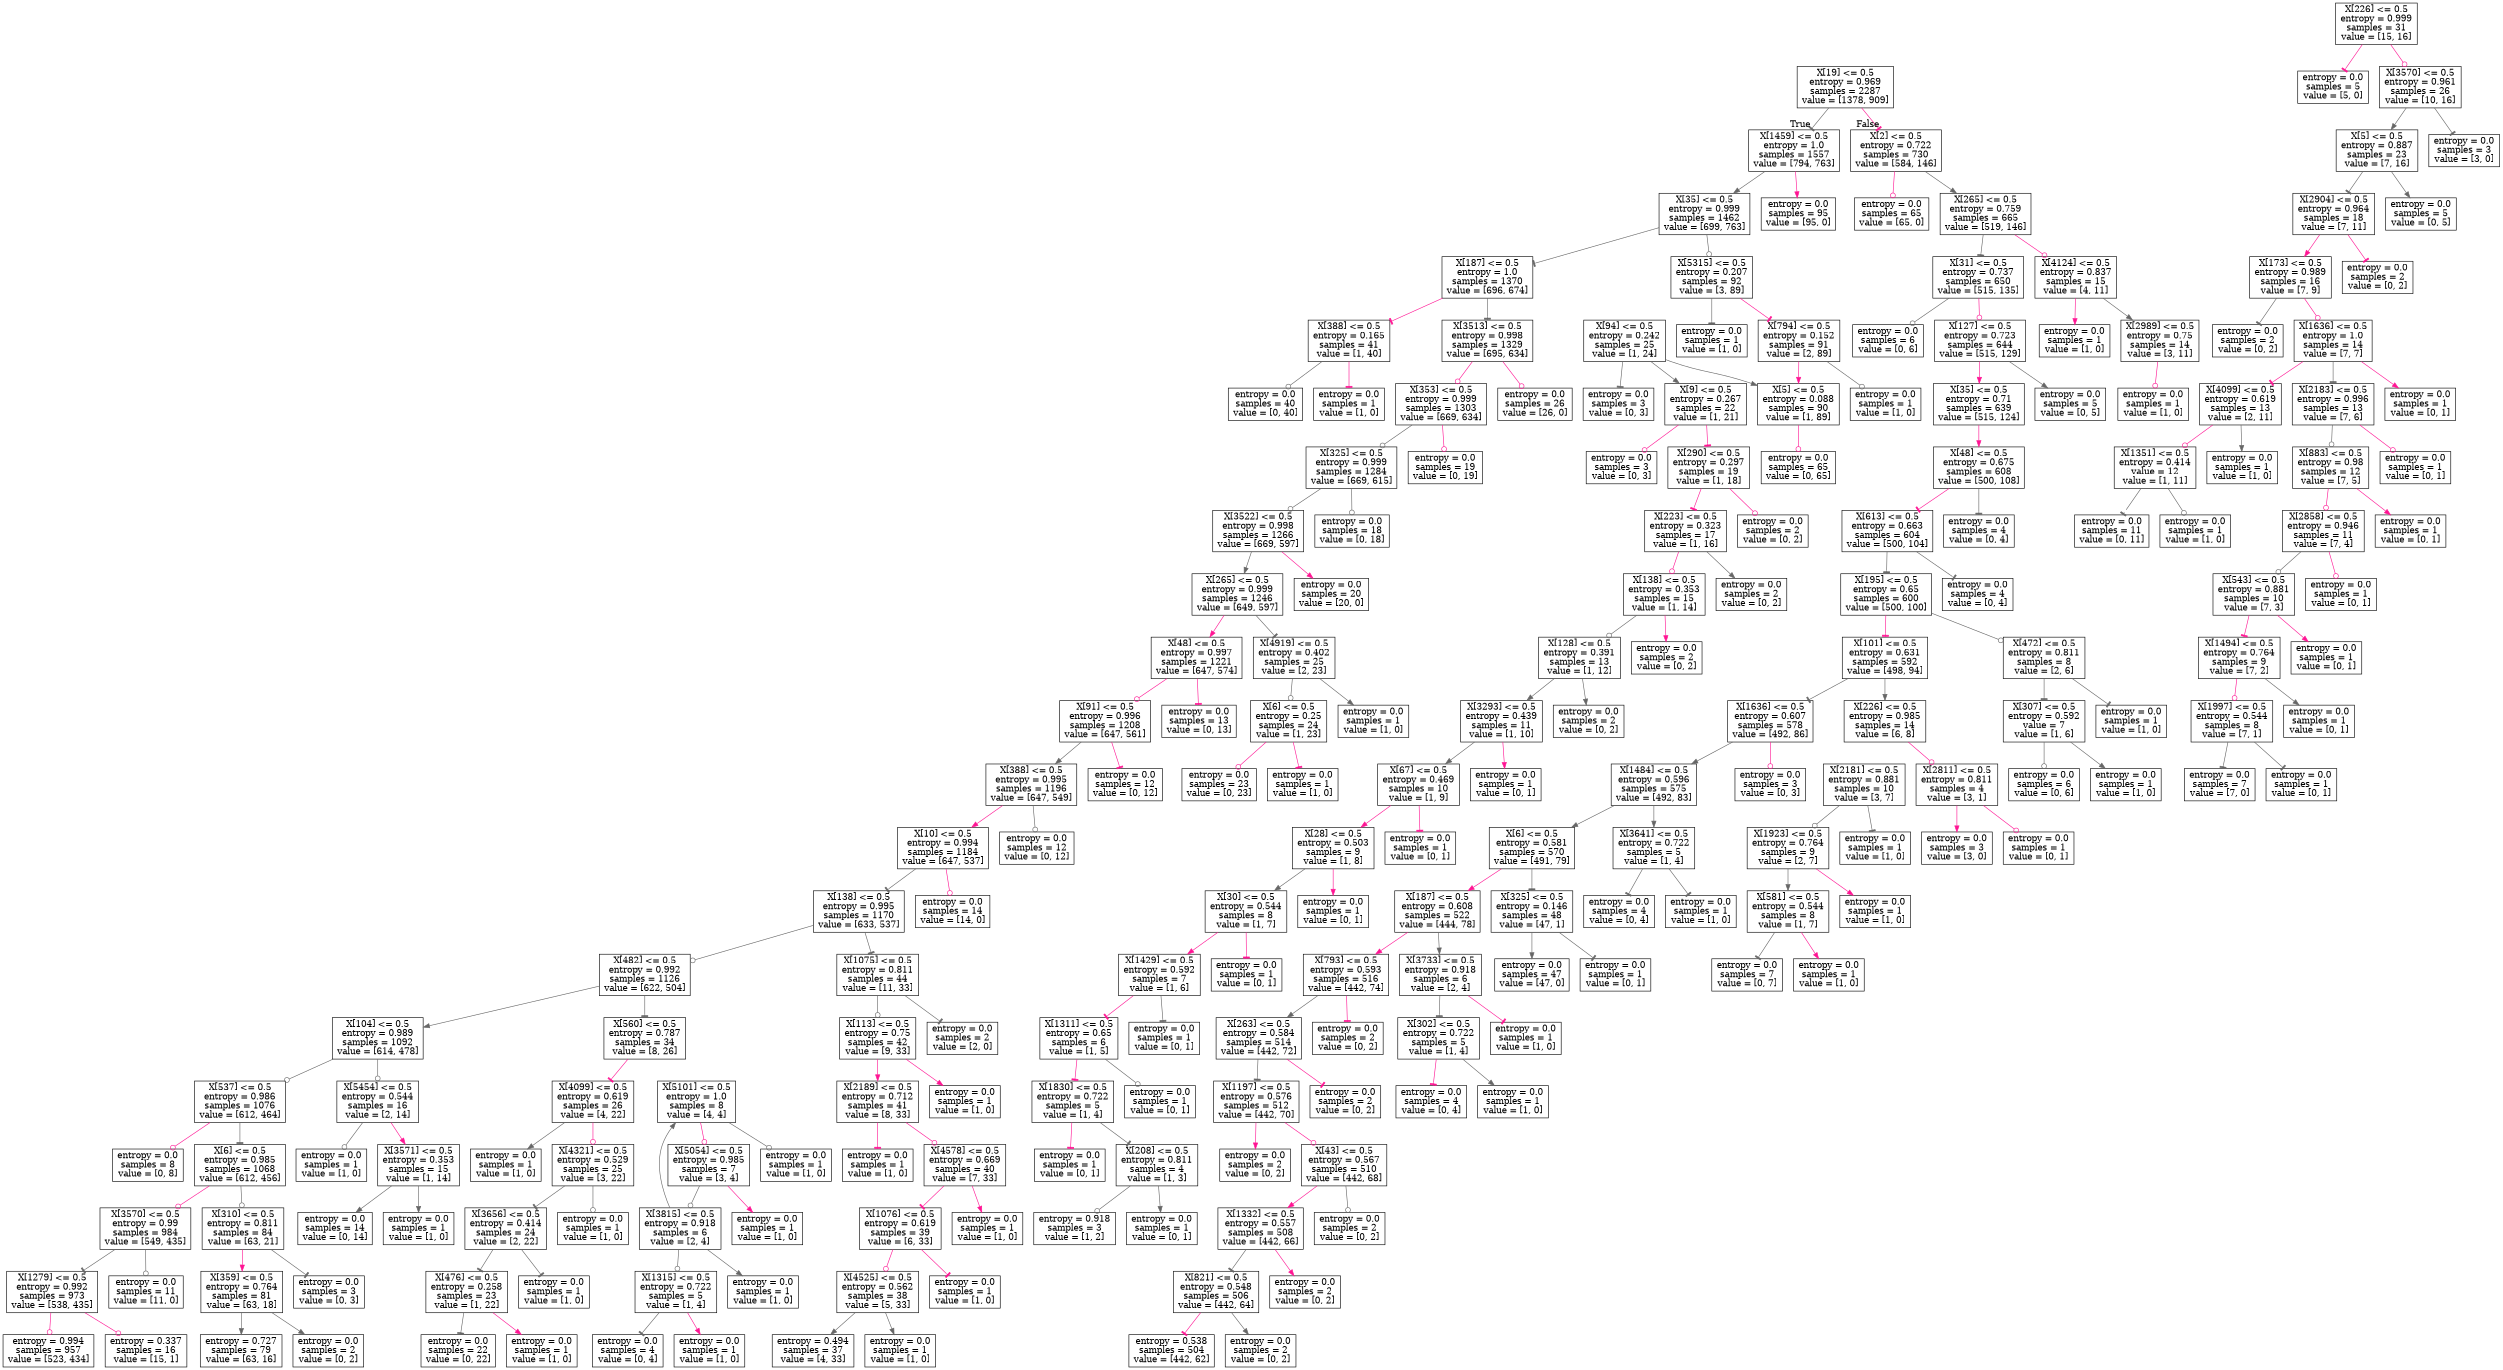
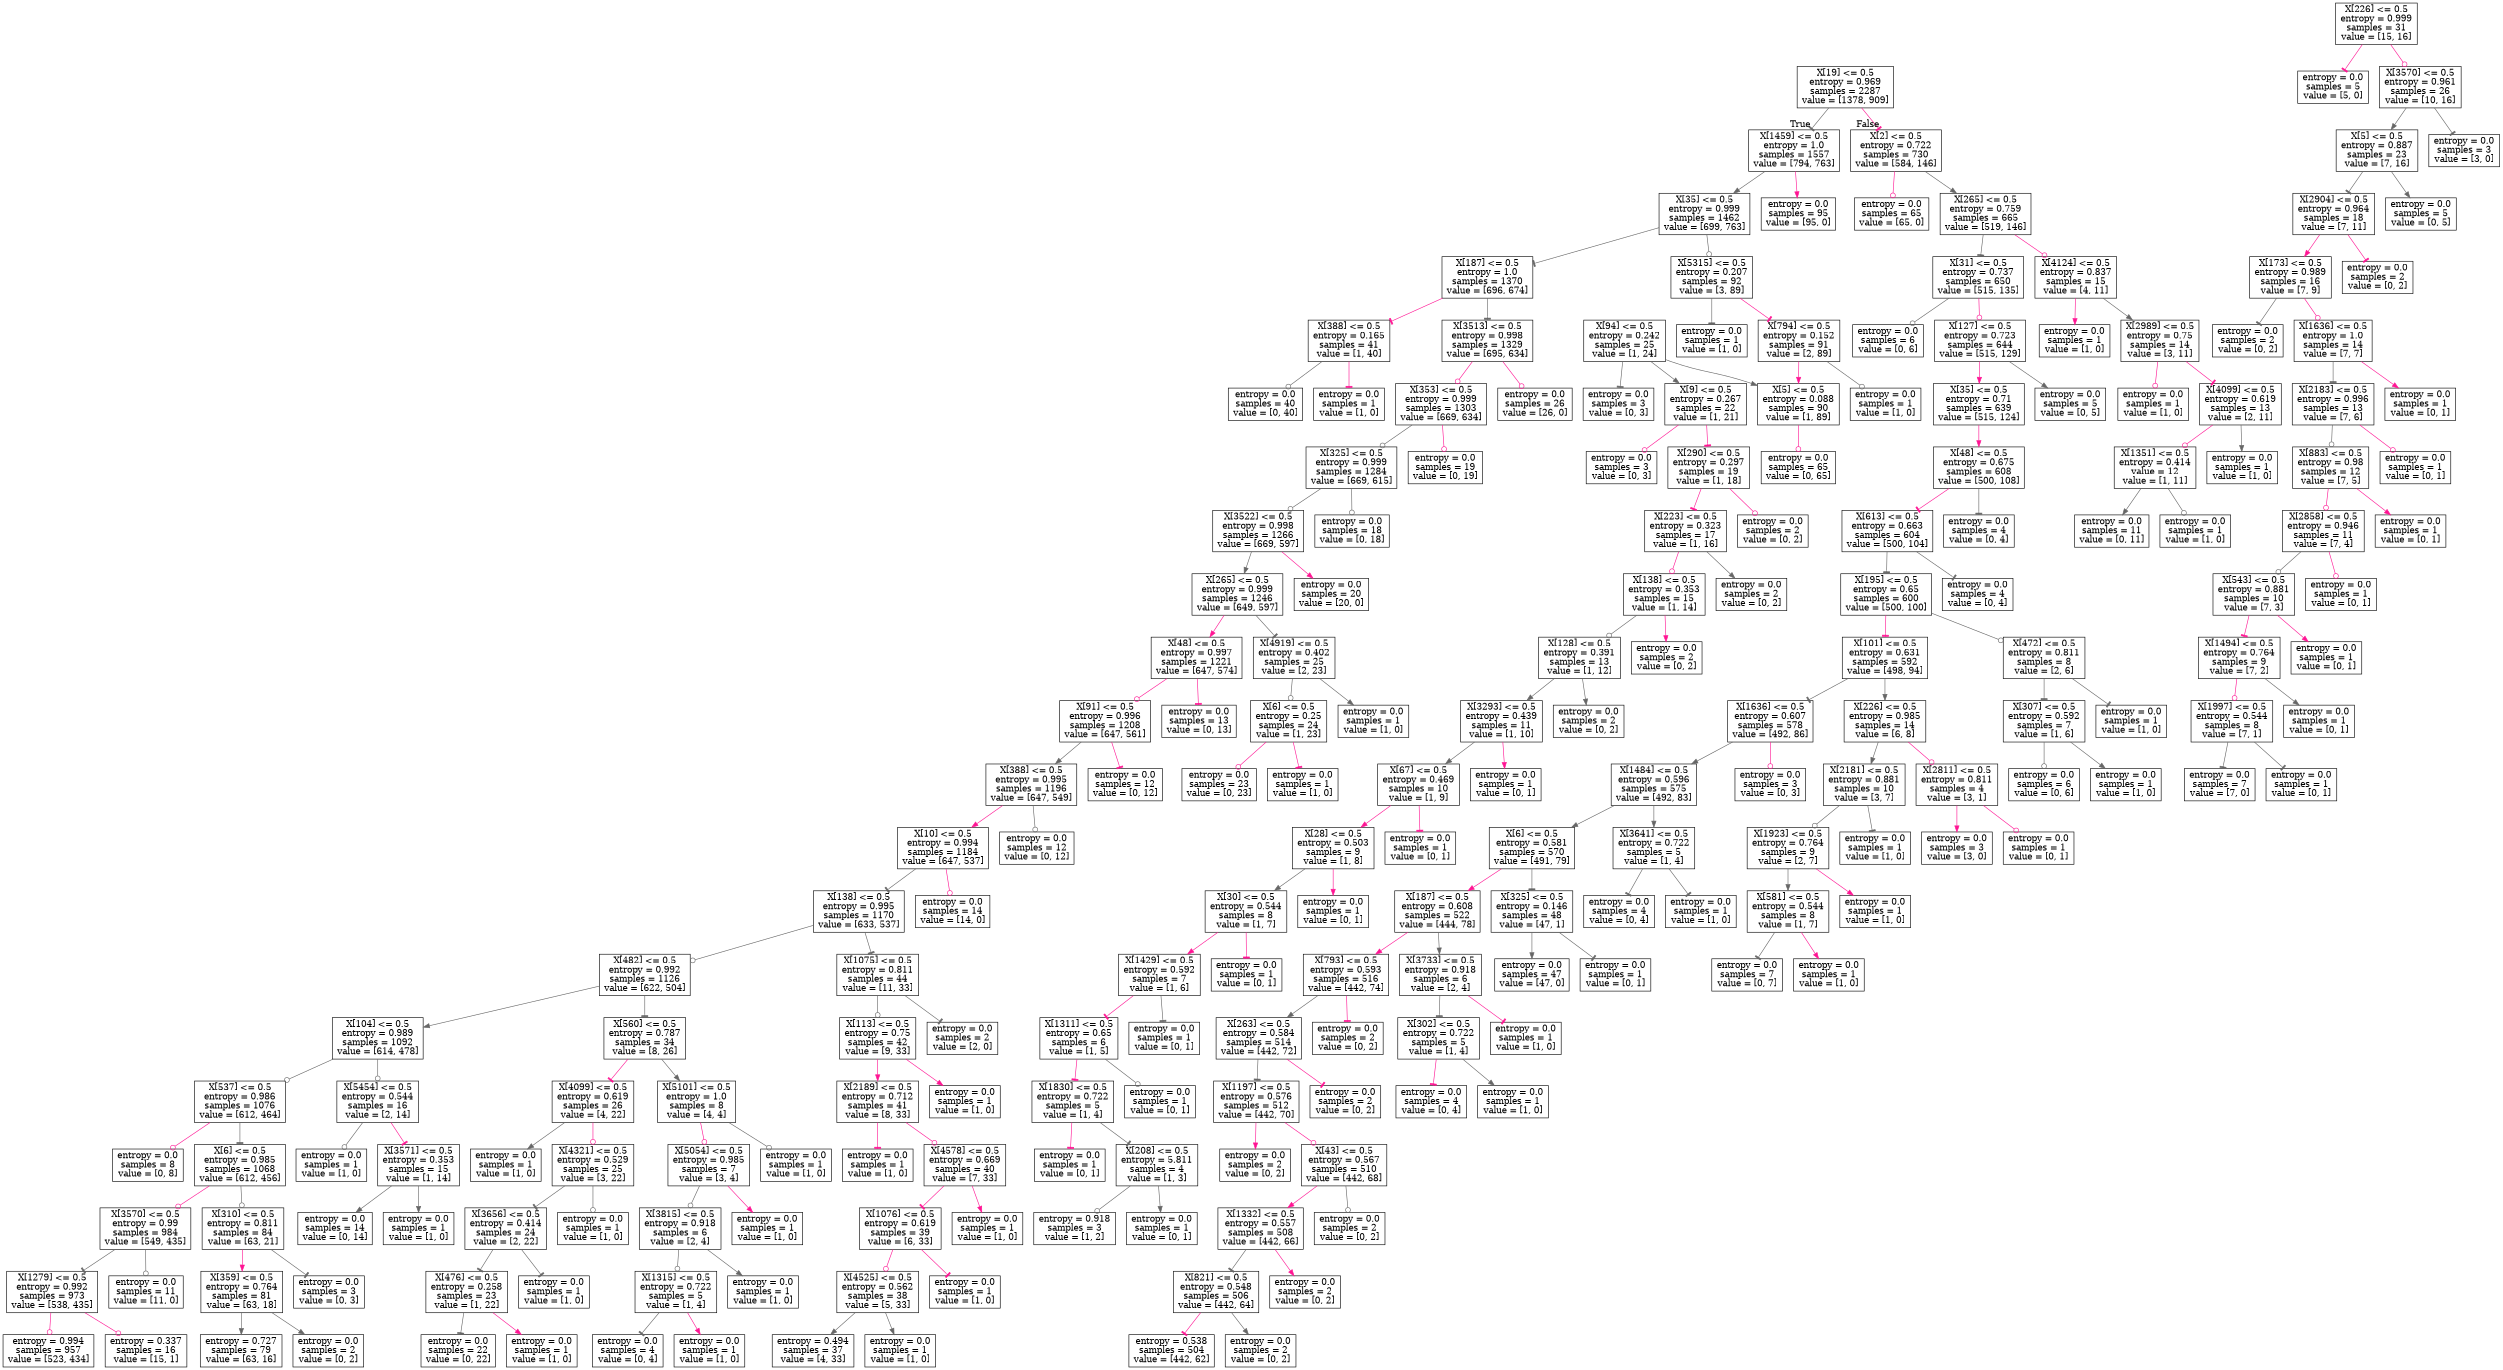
(2288, 372) -> (2199, 371)
(2134, 499) -> (2134, 499)
(2044, 721) -> (2044, 721)
none -> (1876, 750)
(397, 1132) -> (397, 1132)
(1157, 1165) -> (1157, 1165)
(660, 1167) -> (669, 1068)
